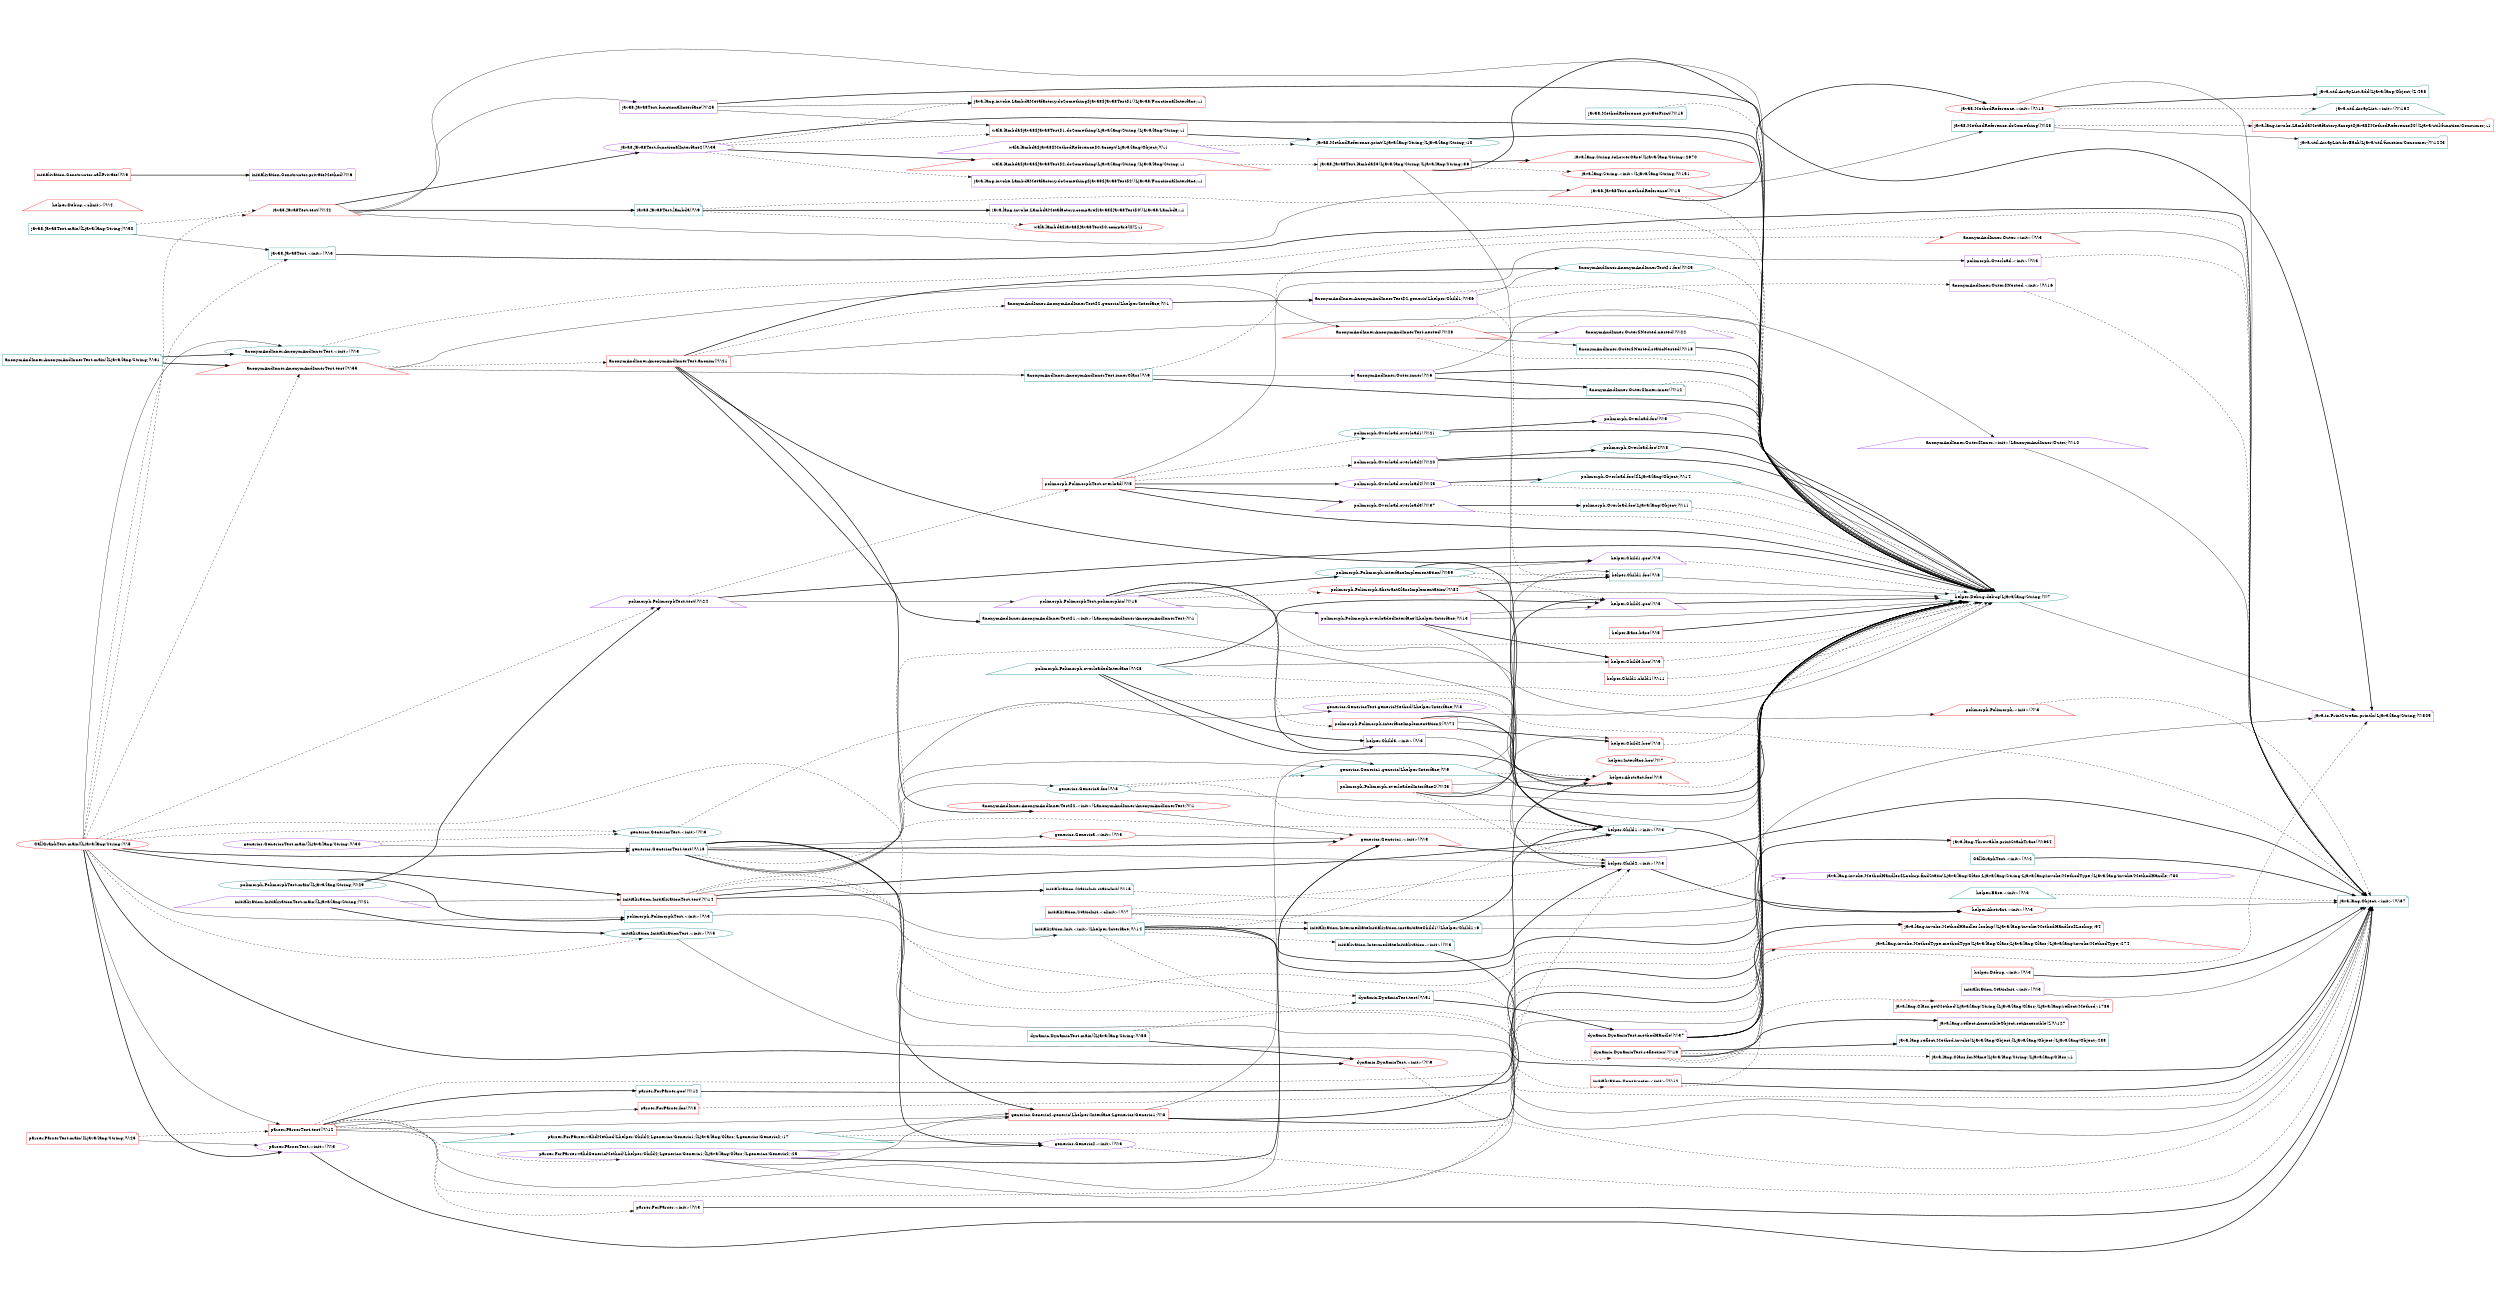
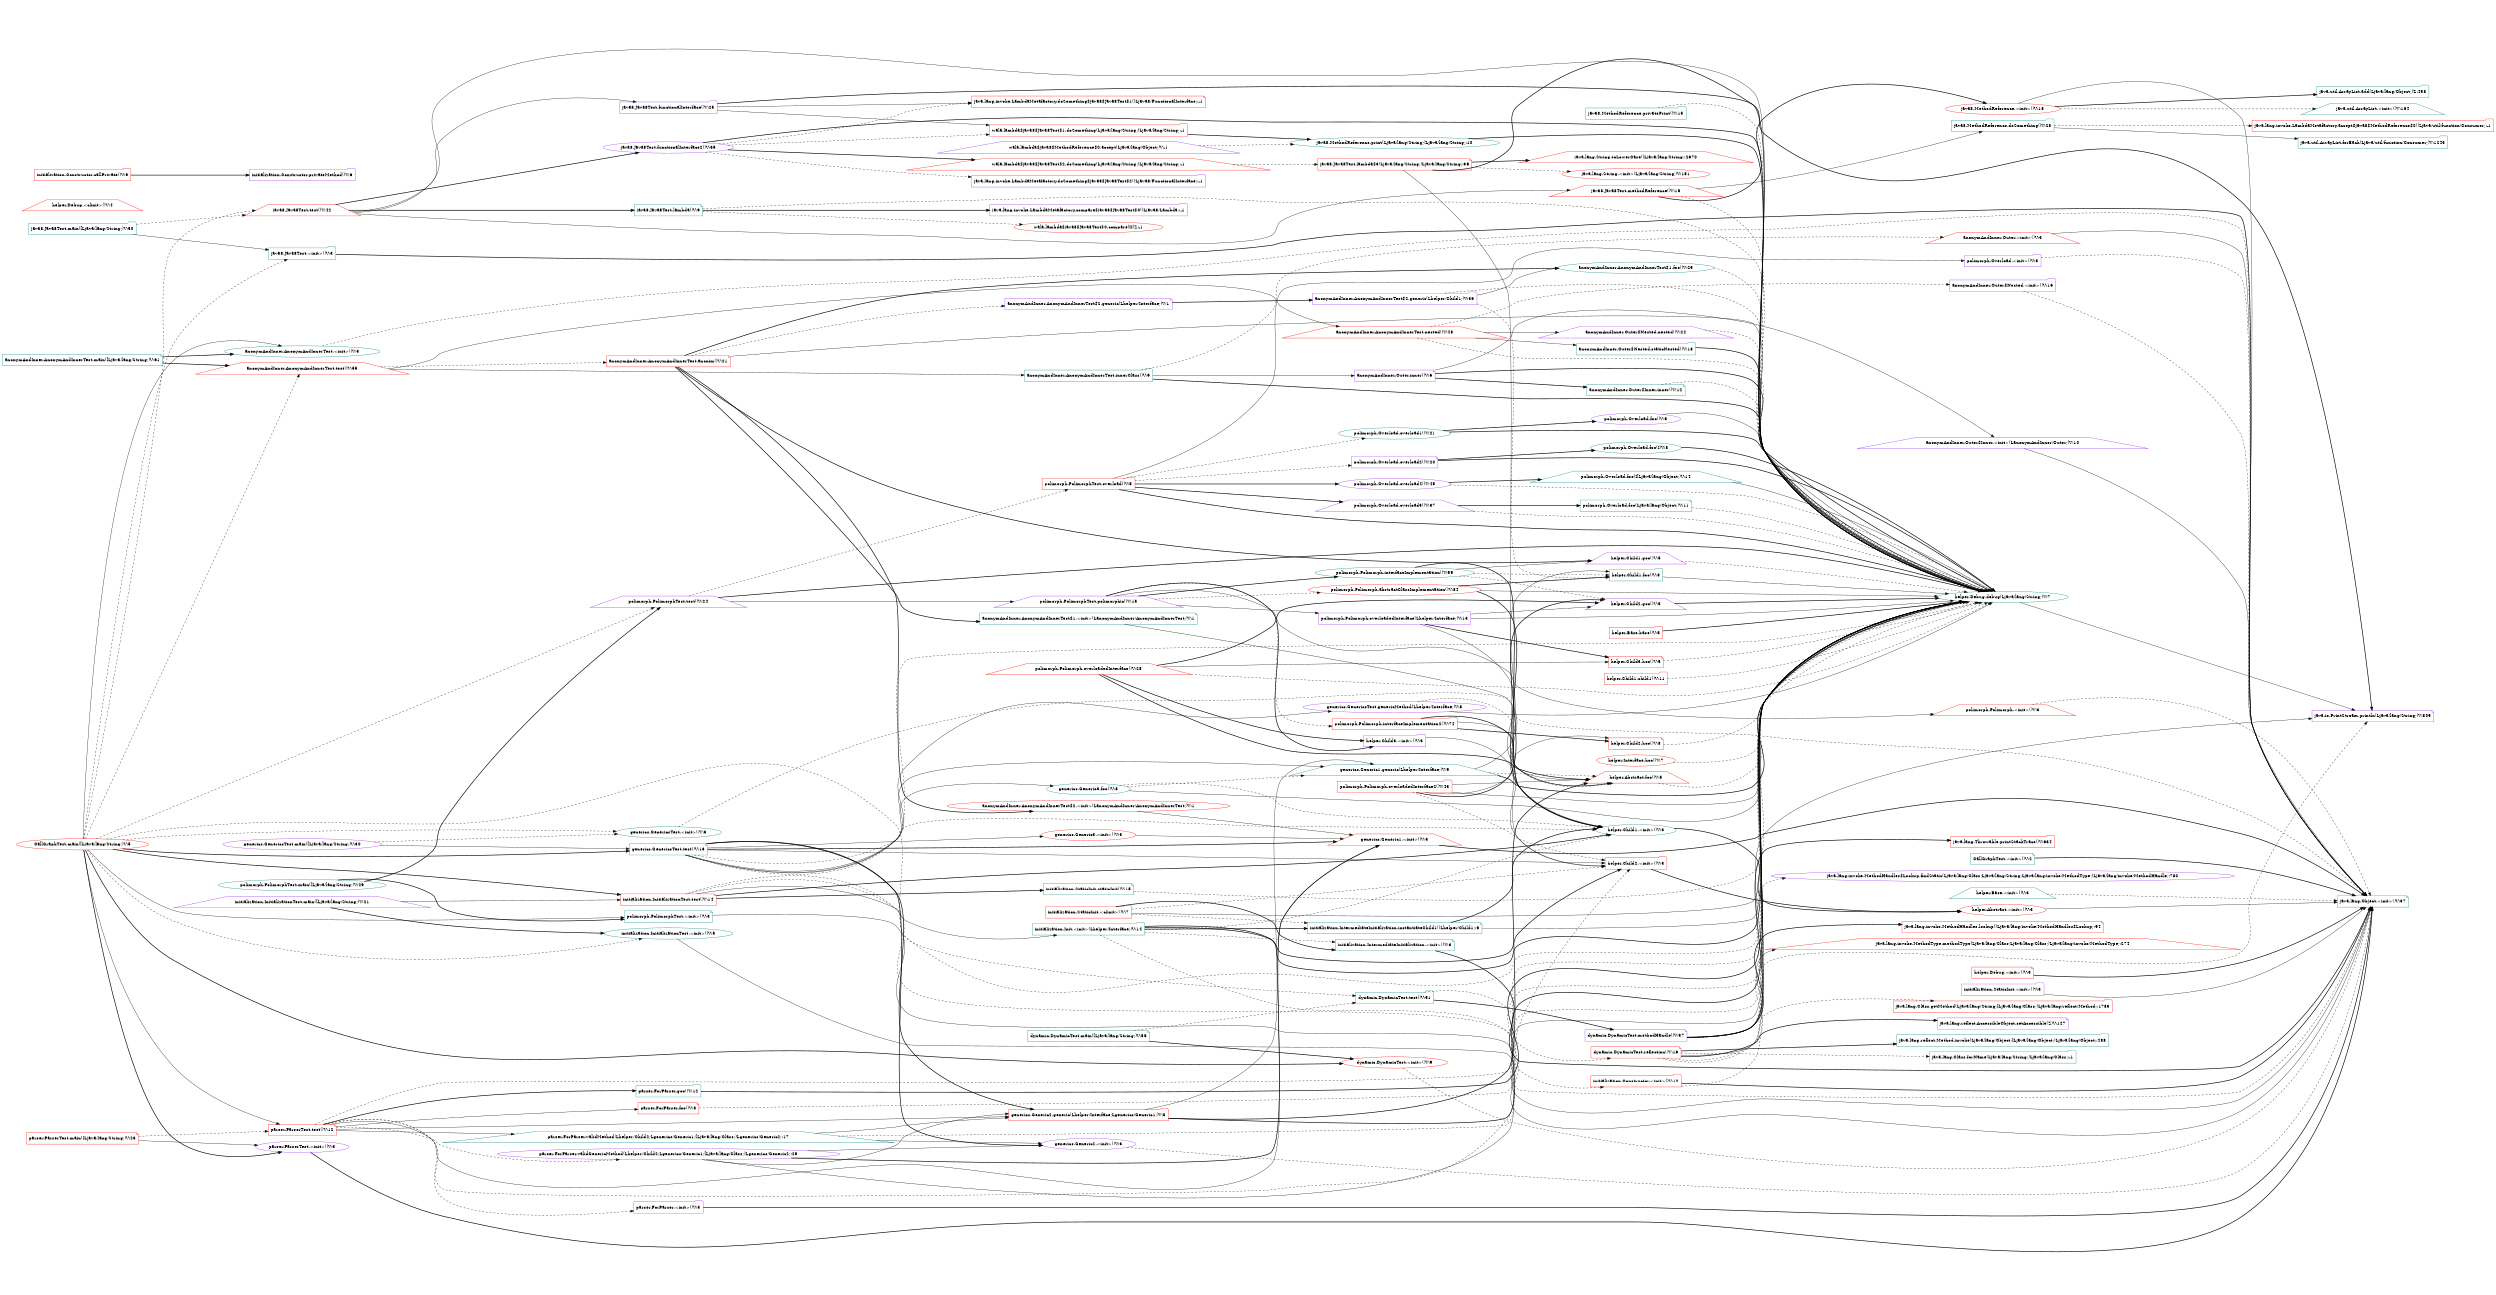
(1089, 669) -> (1089, 669)
(1636, 863) -> (1636, 863)
none -> (1230, 906)
